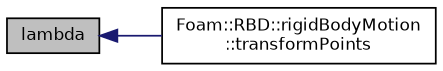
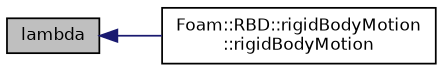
(299, 36) -> (299, 36)
